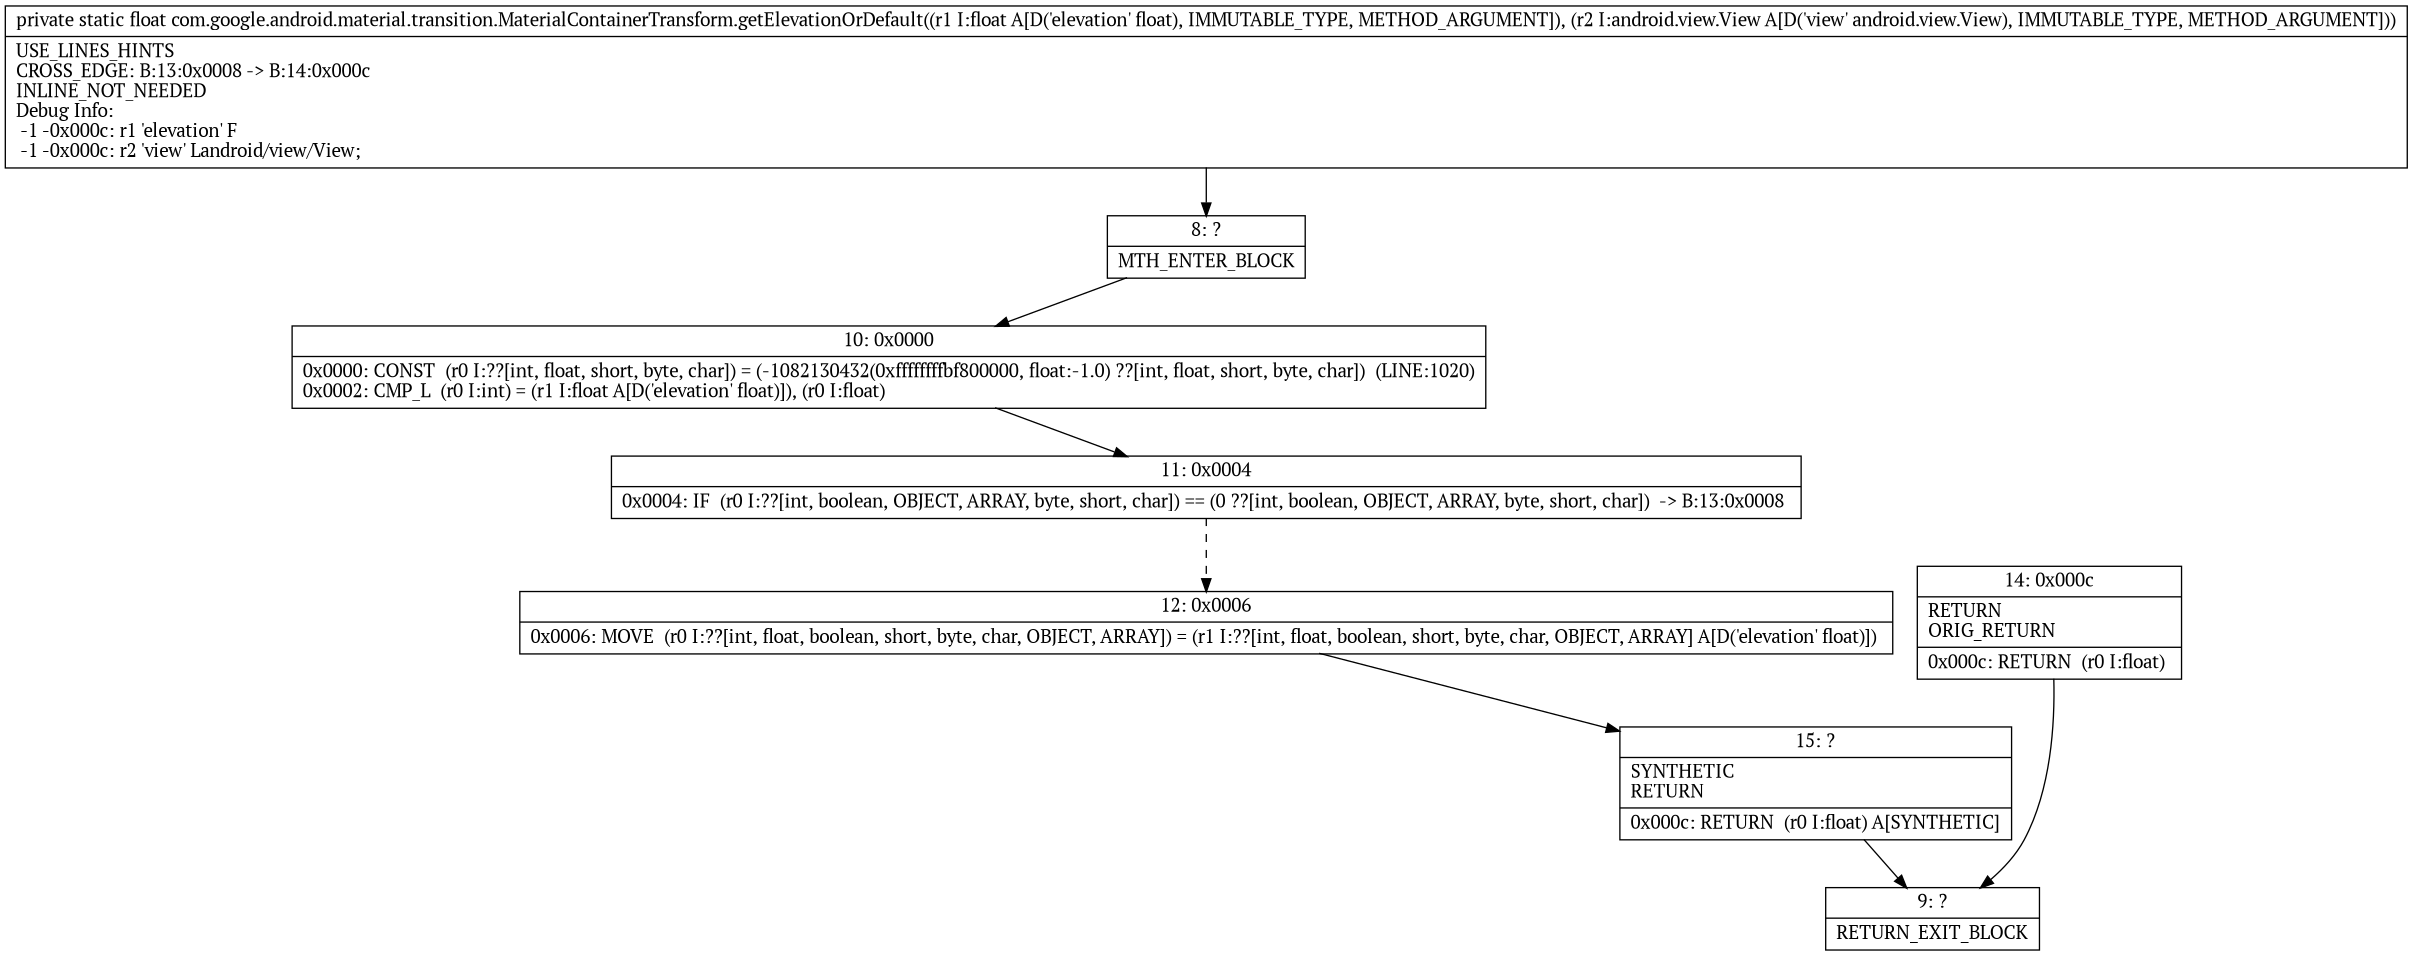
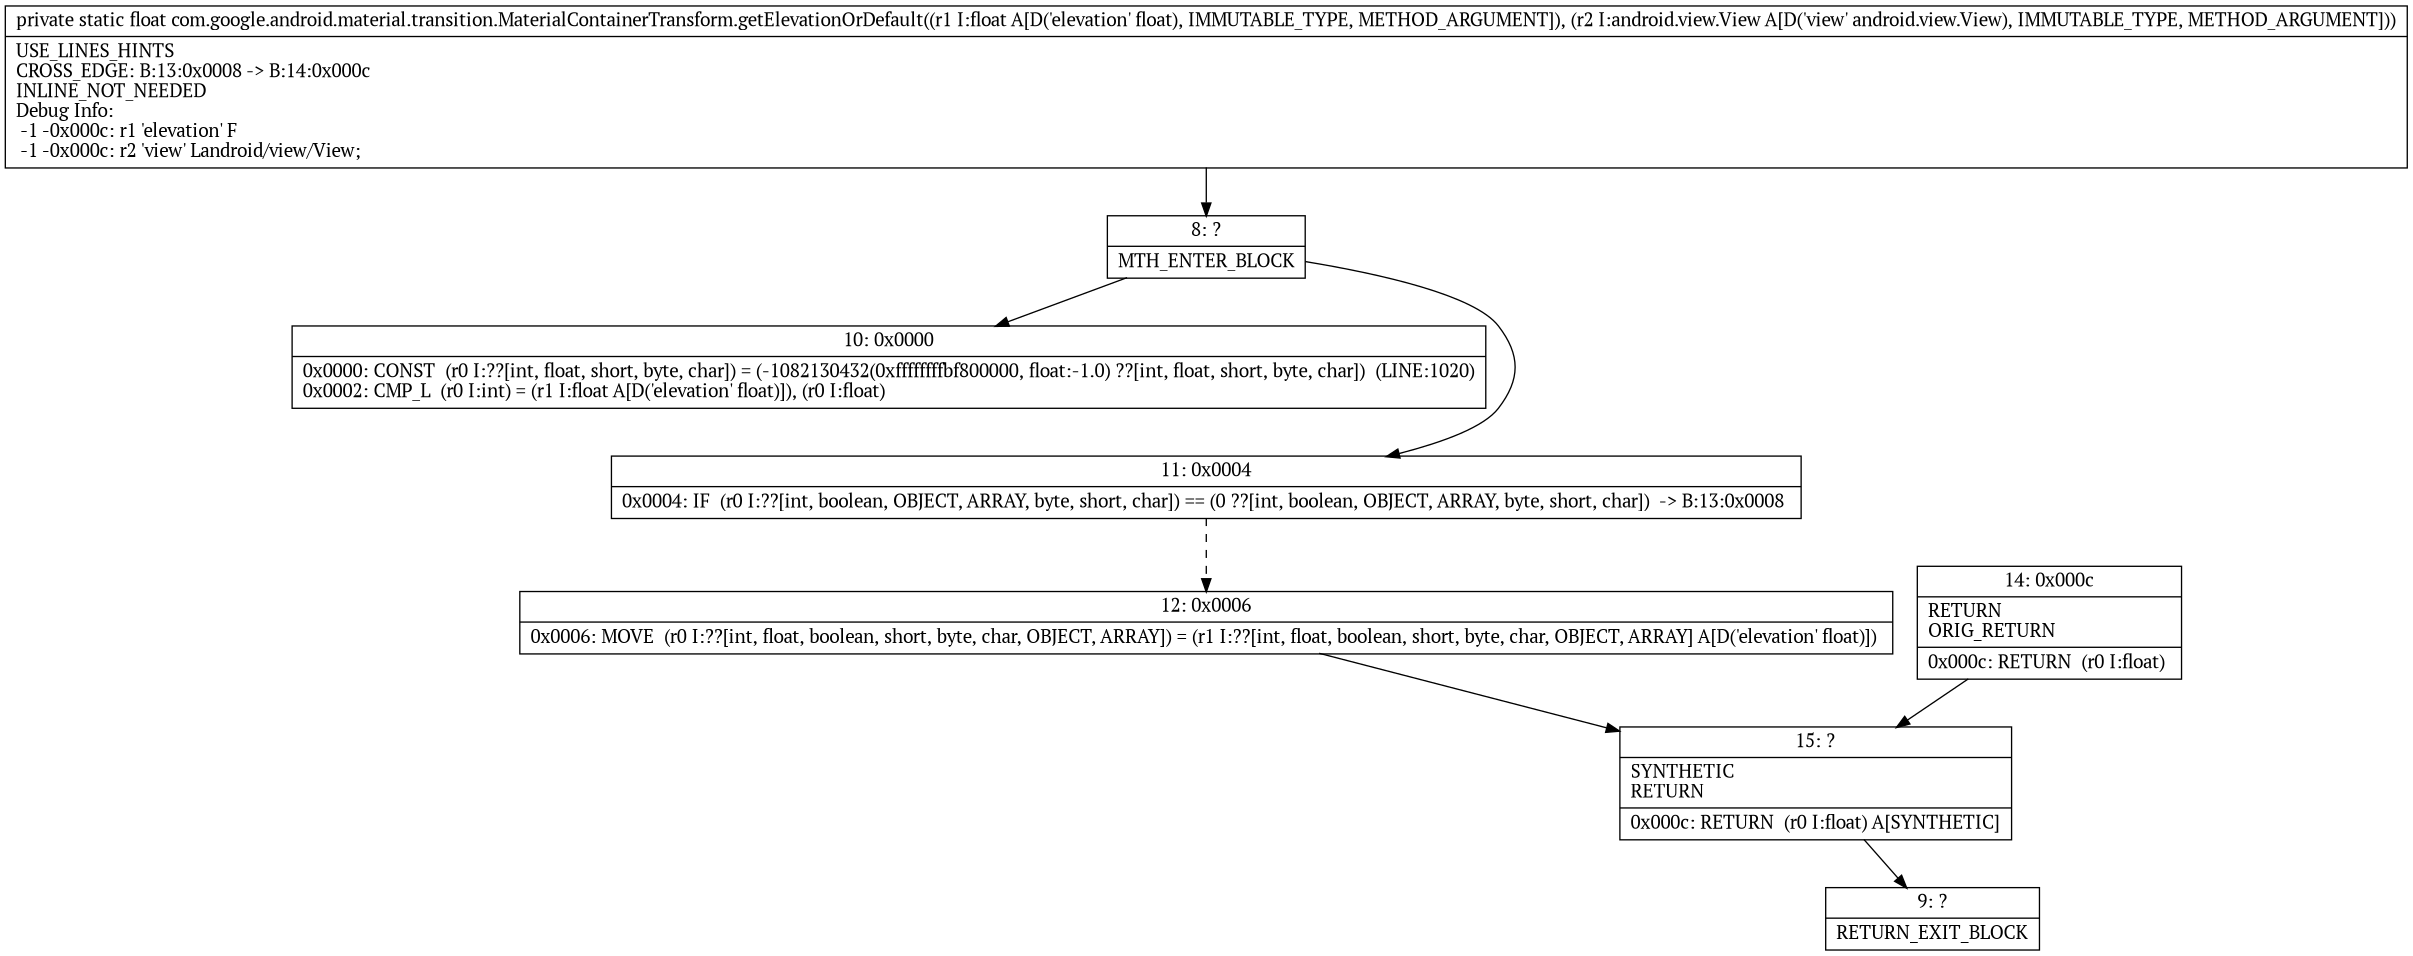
(1055, 430) -> (1496, 324)
(2044, 787) -> (1938, 700)
